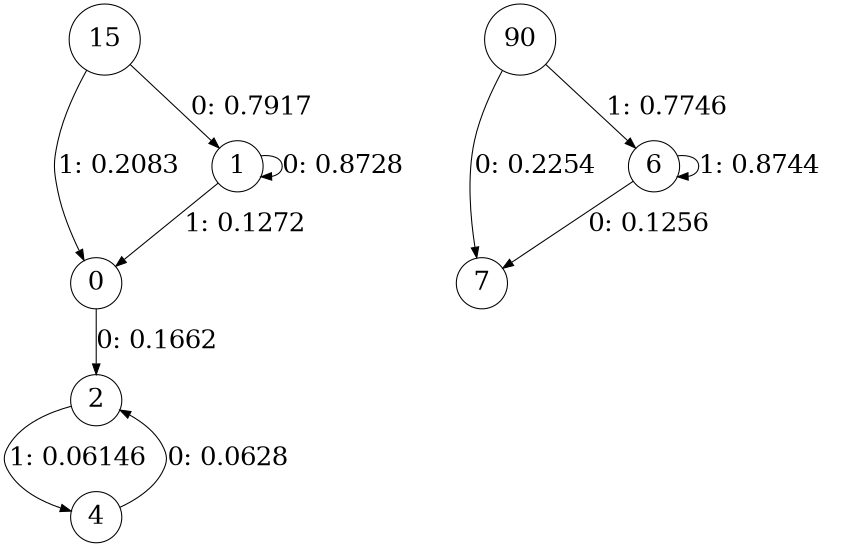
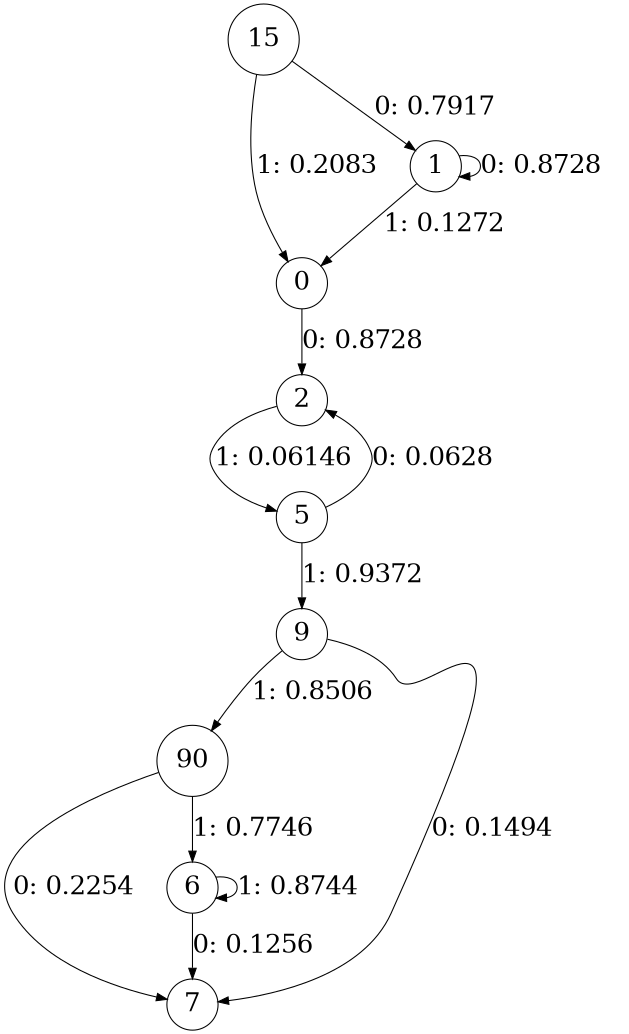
(168, 342) -> (374, 342)
(96, 517) -> (302, 517)
none -> (302, 634)
